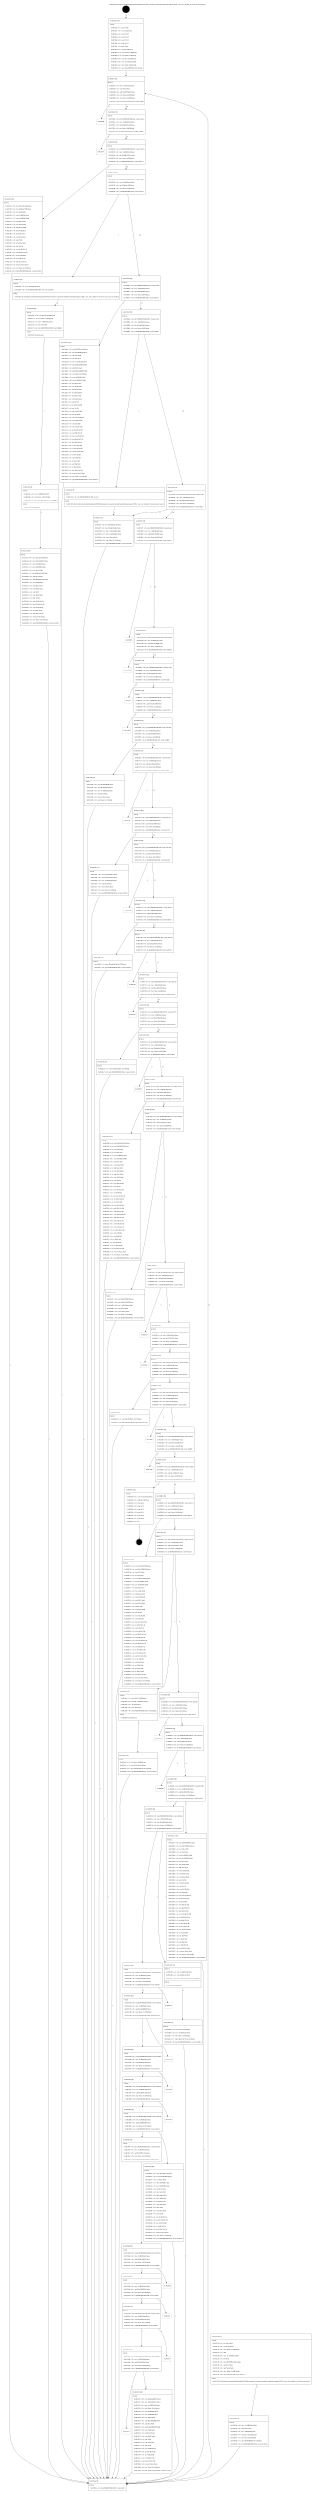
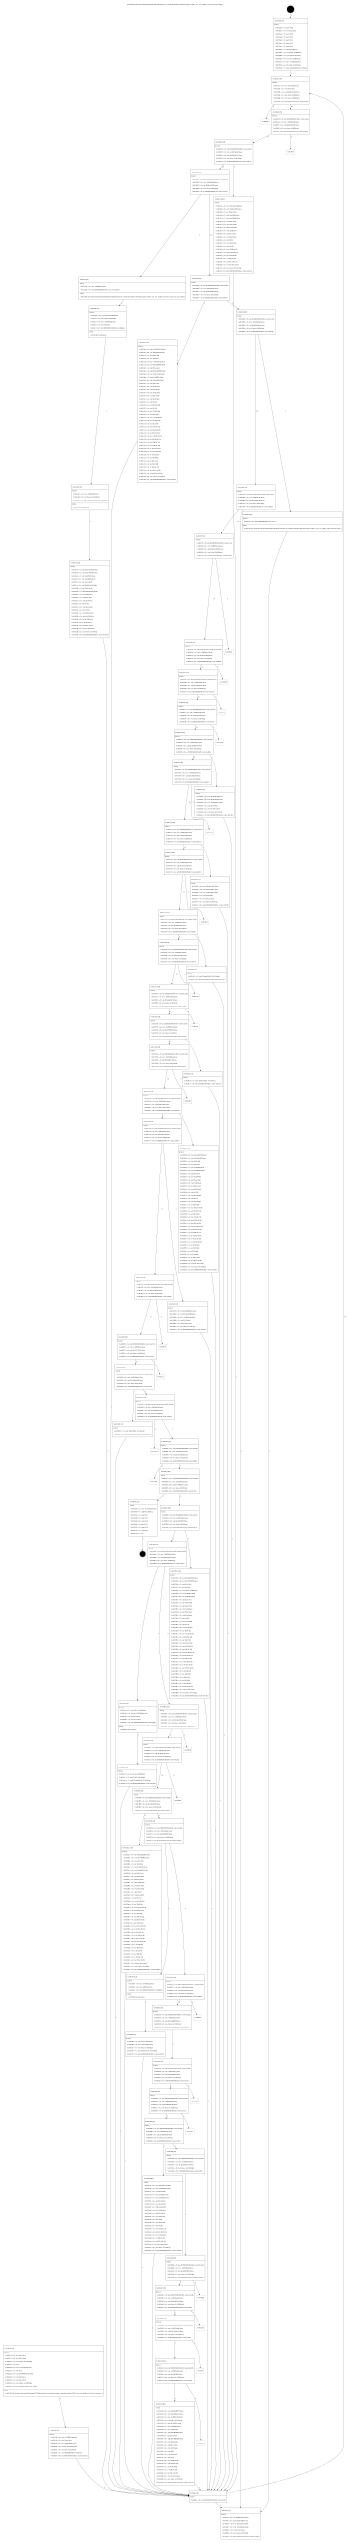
(83, 1512) -> (218, 2505)
(168, 2059) -> none
